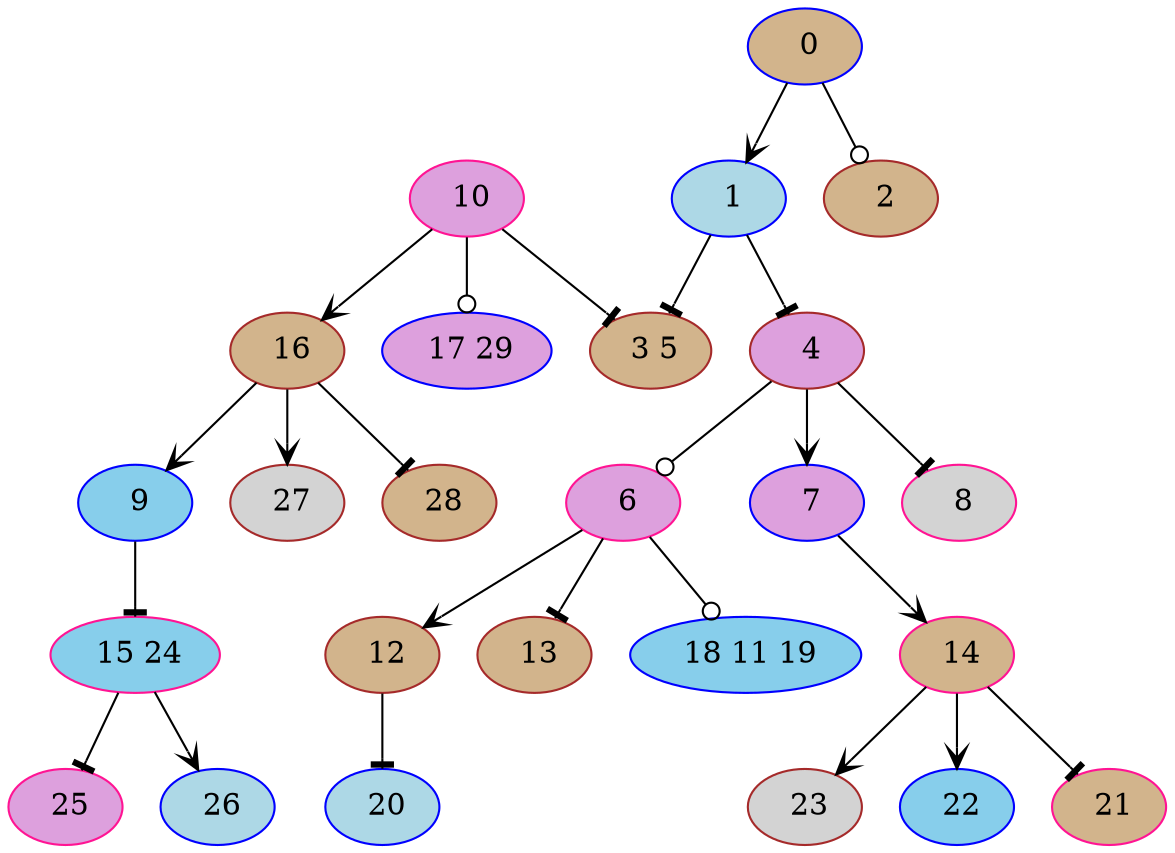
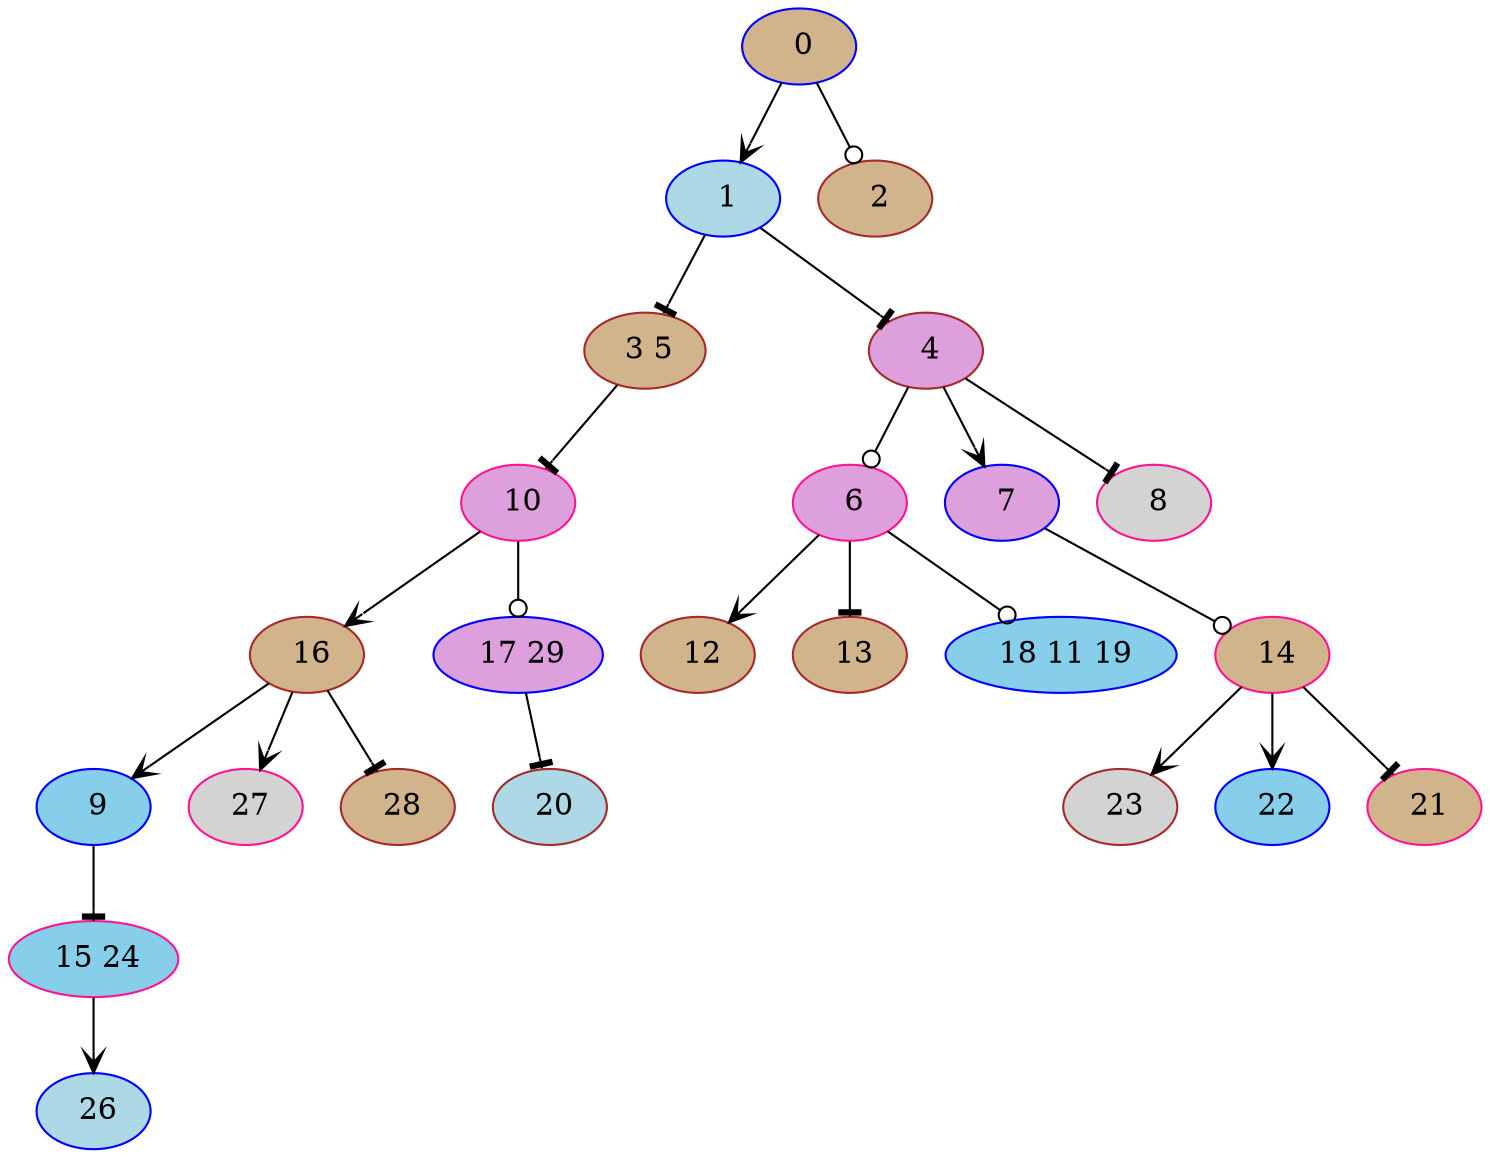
(554, 271) -> (585, 423)
(287, 503) -> (246, 807)
(874, 571) -> (1130, 575)
(382, 726) -> (533, 725)
(65, 807) -> none
(382, 807) -> (550, 807)
